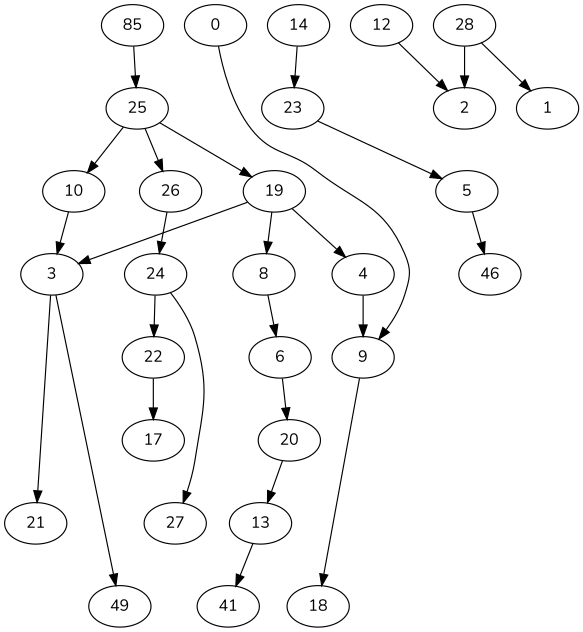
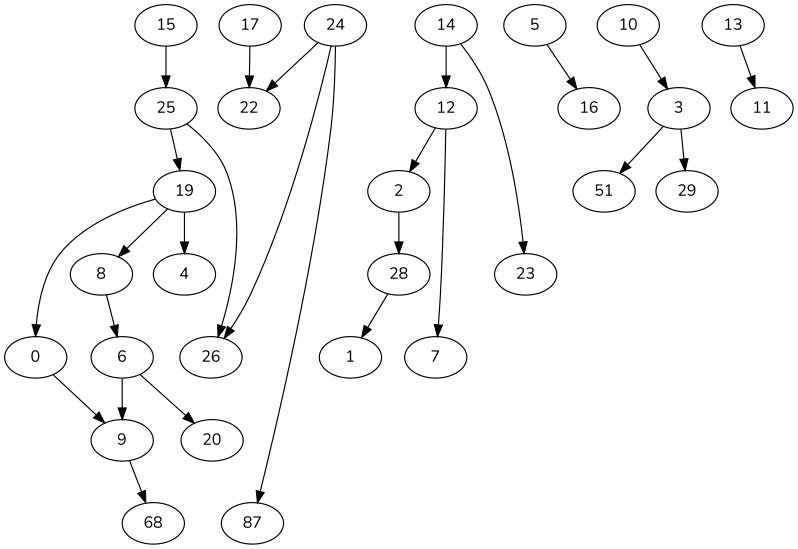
(133, 25) -> (166, 25)
none -> (446, 61)
(465, 61) -> (399, 227)
(109, 145) -> none
(374, 147) -> none
(165, 225) -> (291, 191)
(173, 229) -> (72, 241)
(490, 274) -> (589, 108)
(363, 310) -> (122, 393)
none -> (436, 357)
(153, 393) -> (250, 61)
(277, 476) -> none
(36, 523) -> (604, 191)
(175, 523) -> (252, 523)
(120, 606) -> (687, 191)
(228, 606) -> (762, 108)
(318, 606) -> (153, 523)
